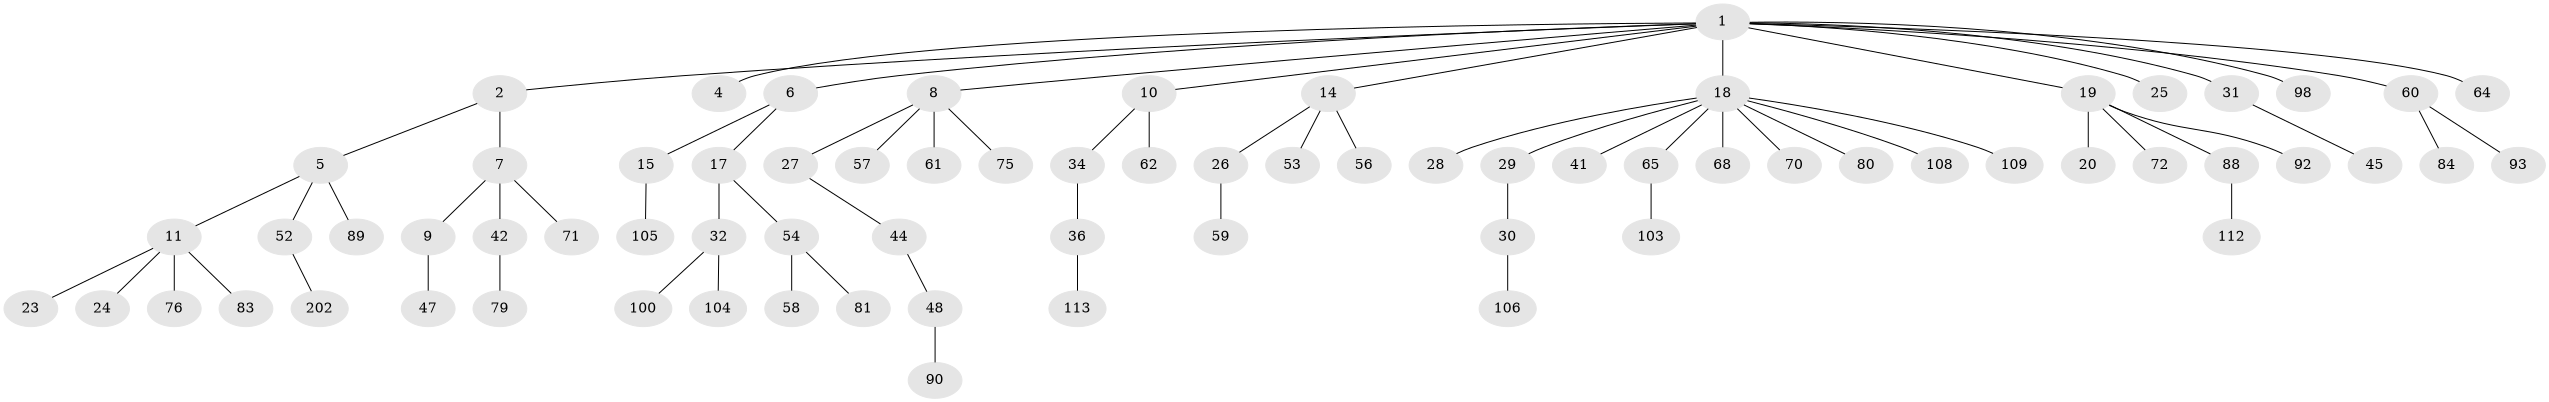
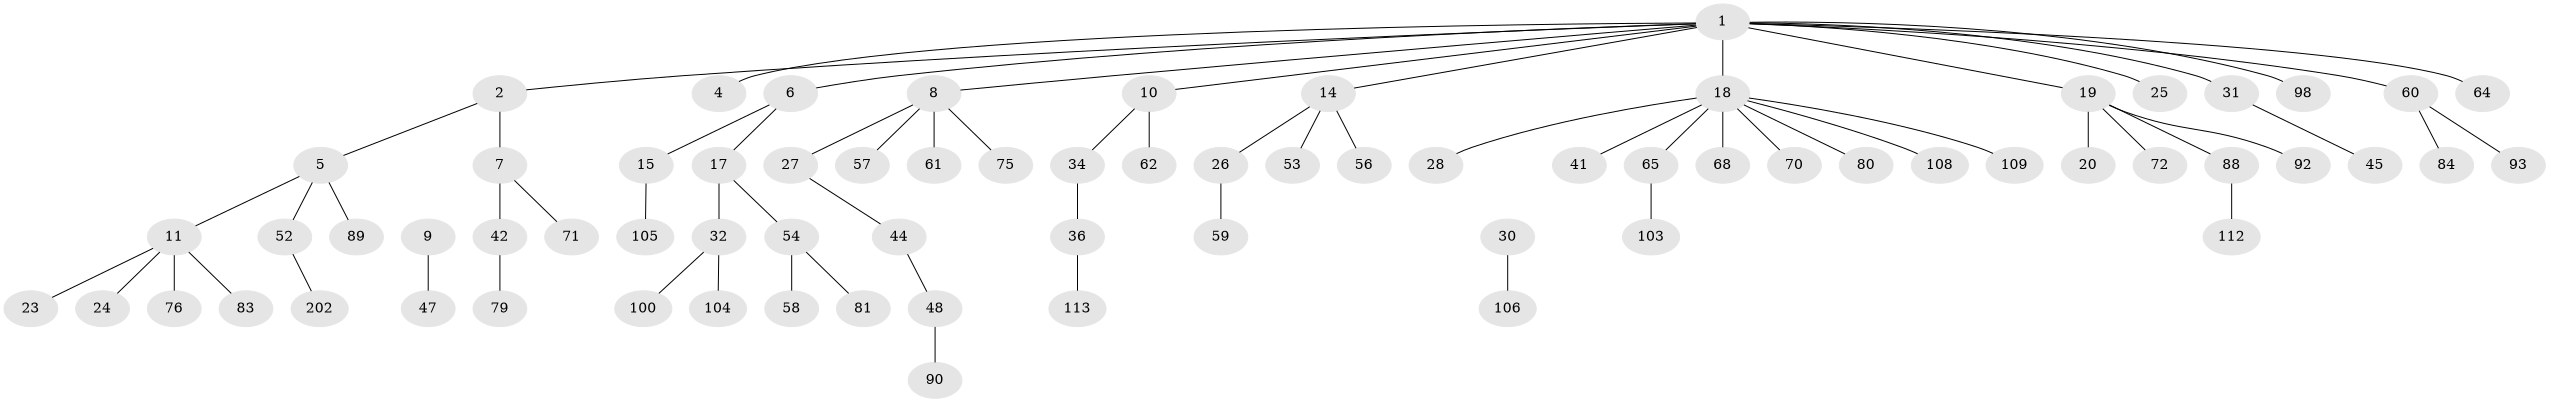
(1508, 165) -> none
(464, 201) -> none
